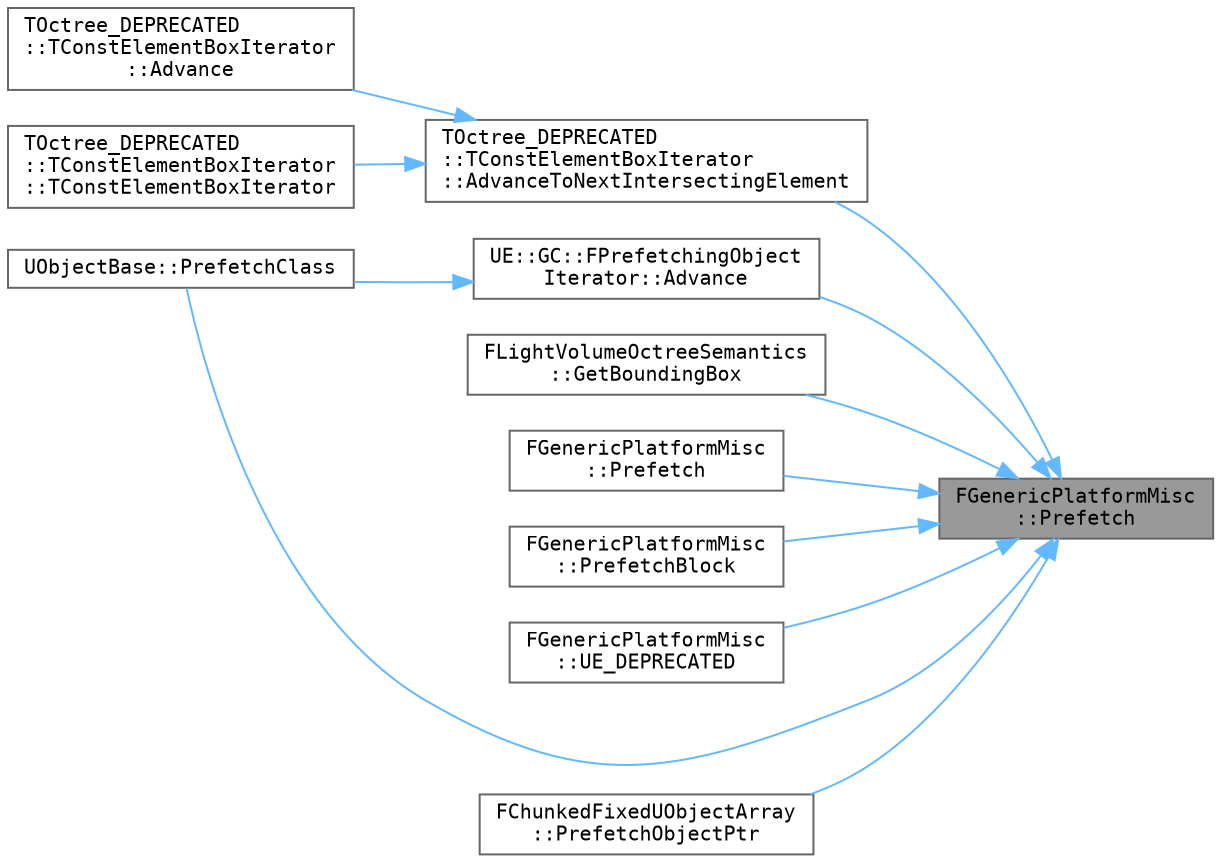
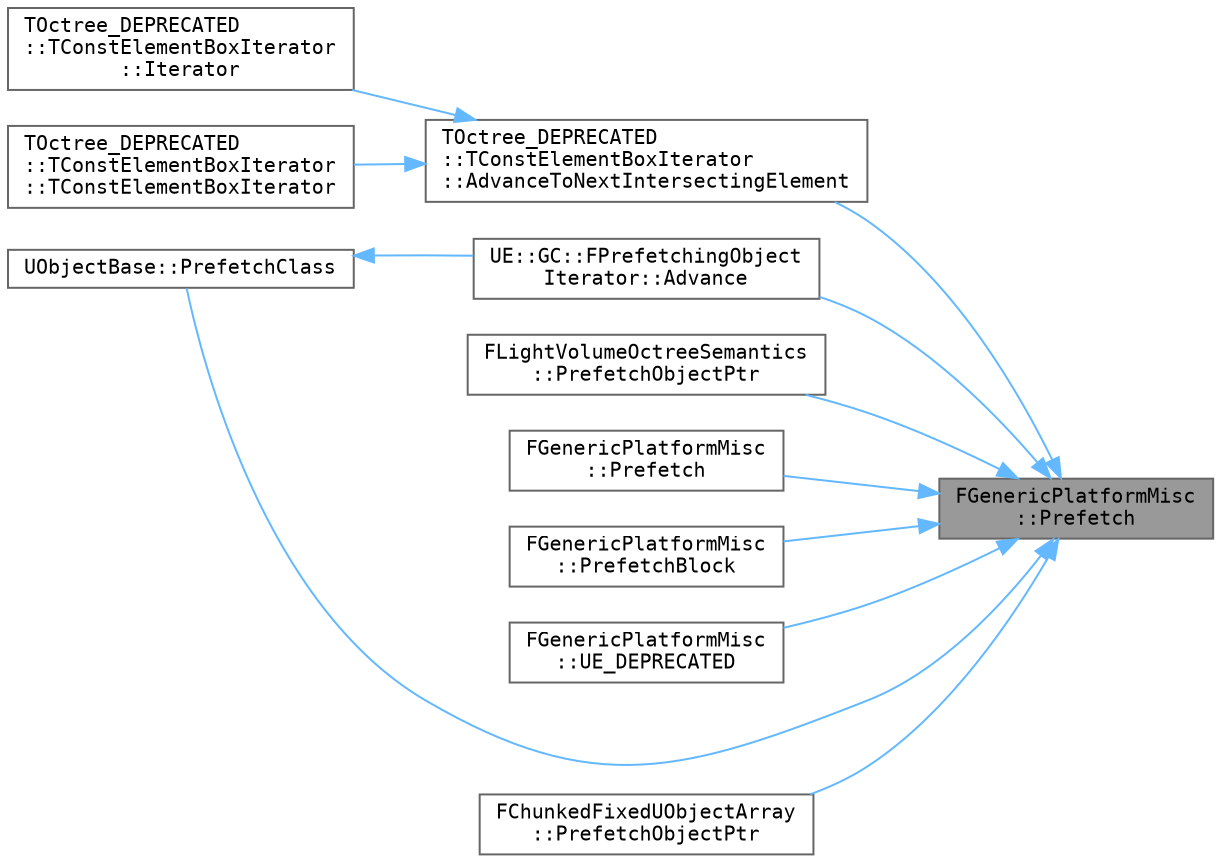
(181, 49) -> (181, 49)
(403, 282) -> (424, 255)
(647, 365) -> (647, 365)
